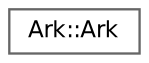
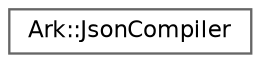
(74, 31) -> (130, 31)
